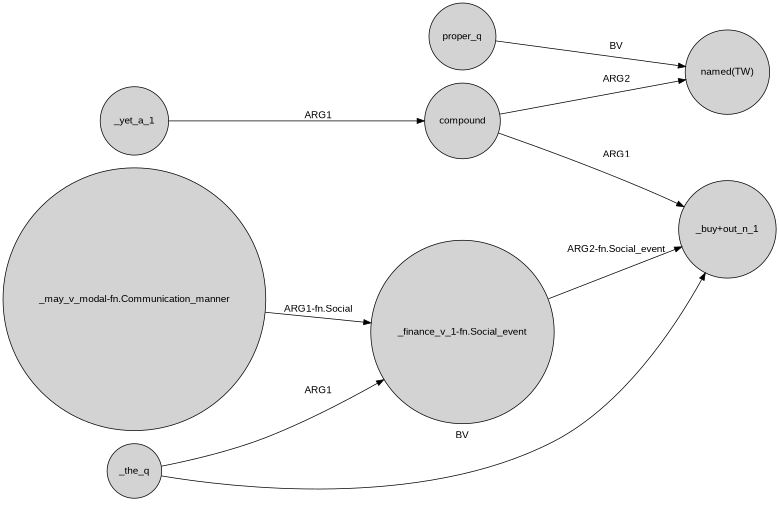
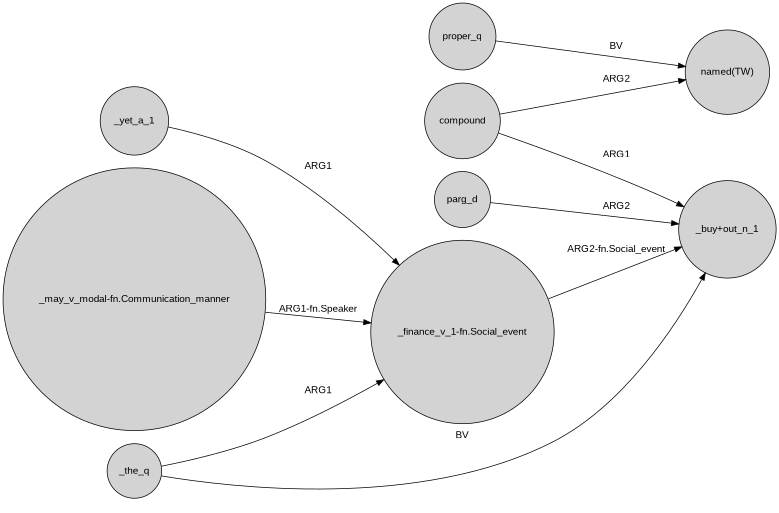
(293, 121) -> (291, 176)
none -> (462, 200)
(318, 309) -> (318, 309)
